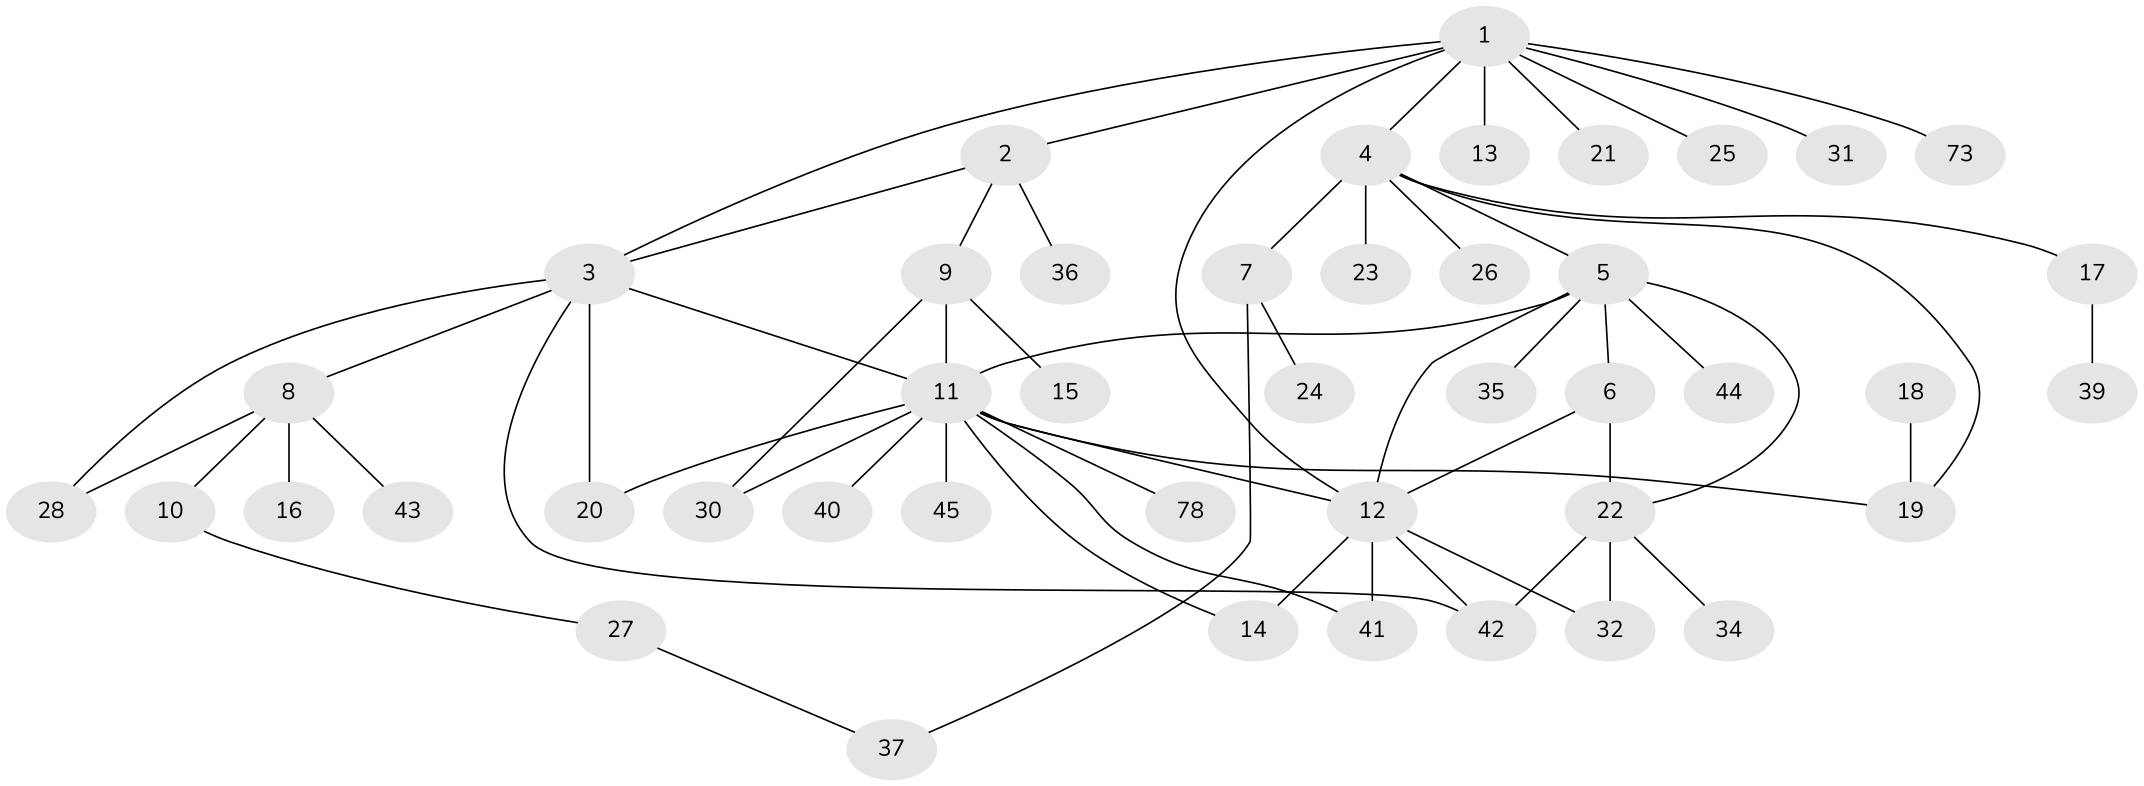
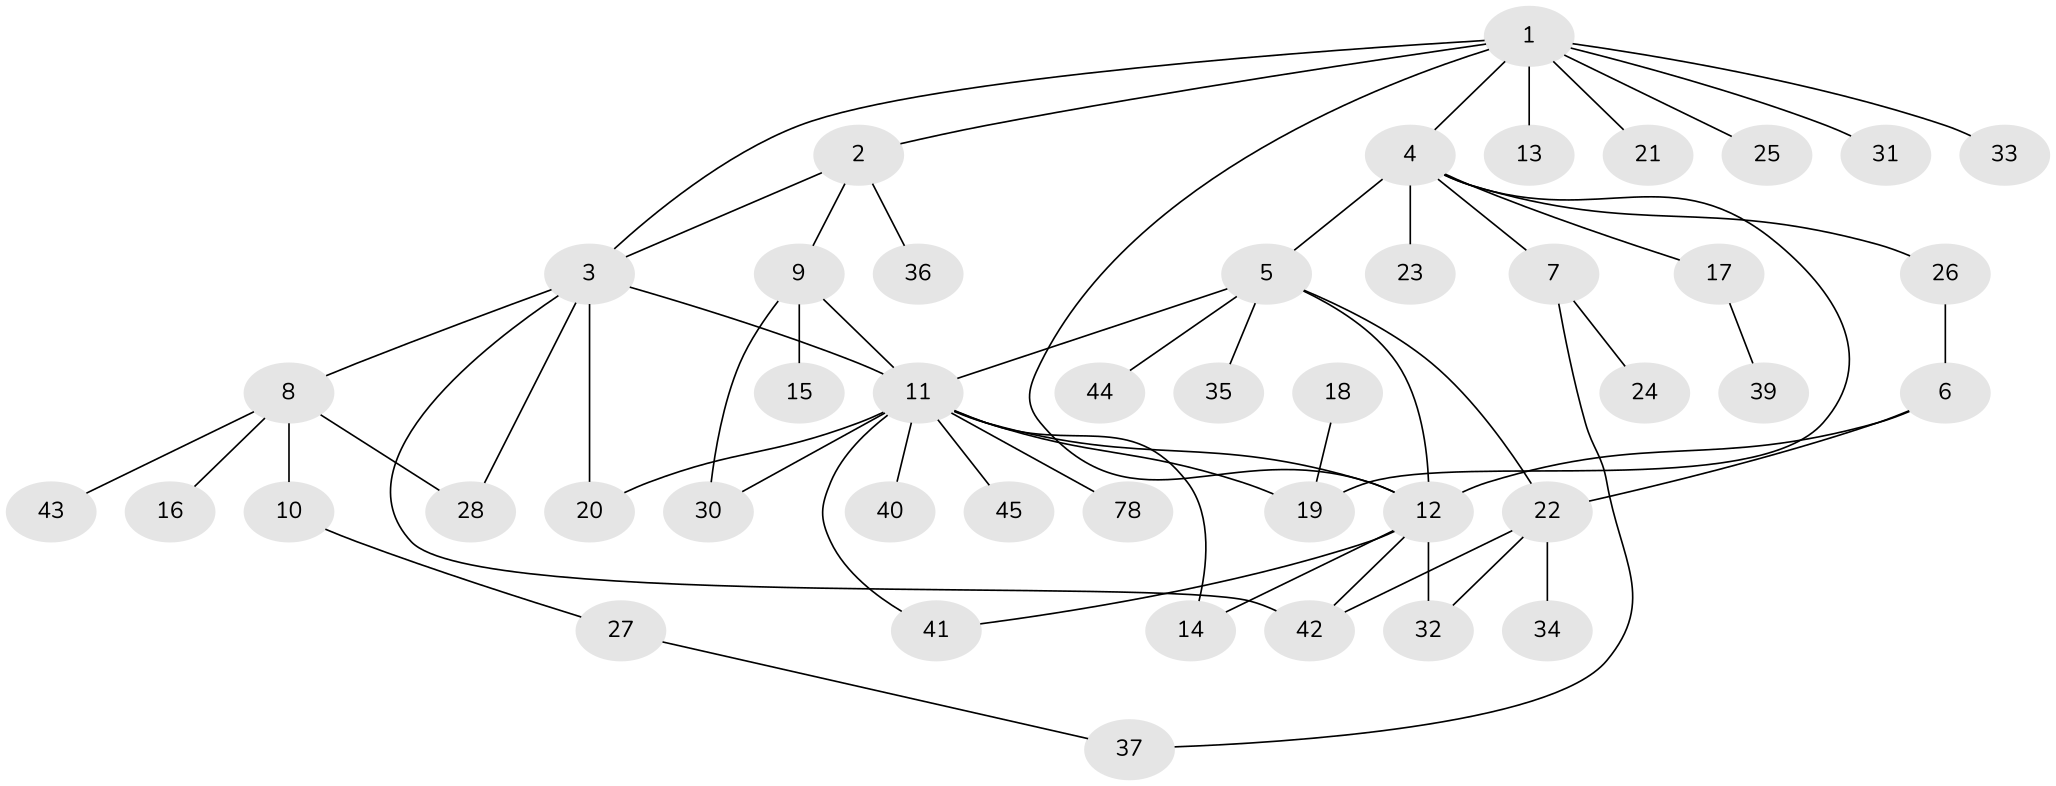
(1960, 155) -> (2005, 155)
(1607, 334) -> (1945, 334)
